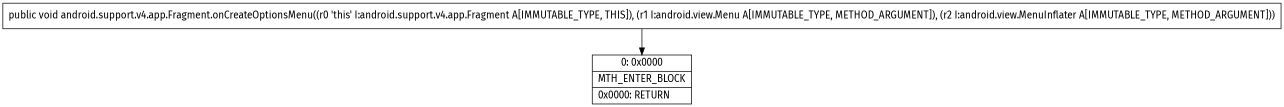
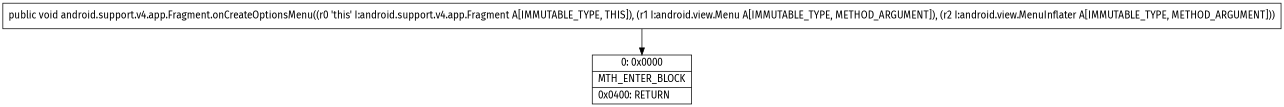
(638, 95) -> (638, 95)
